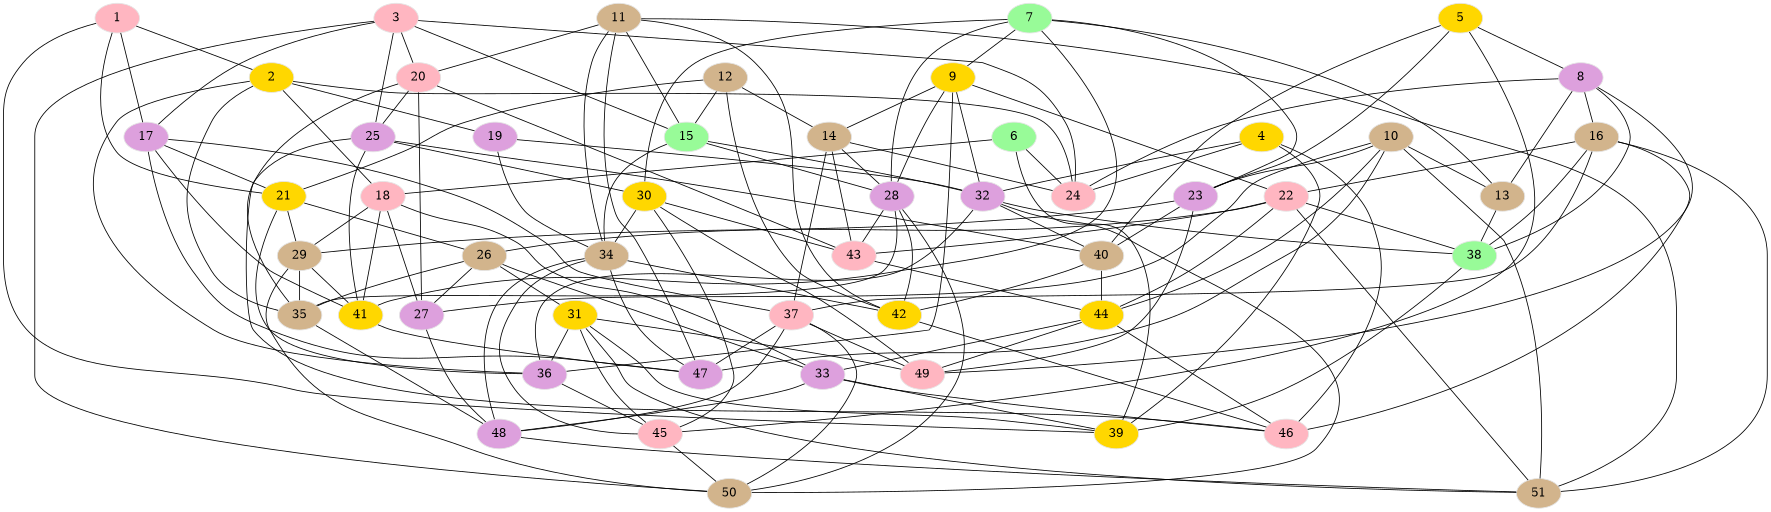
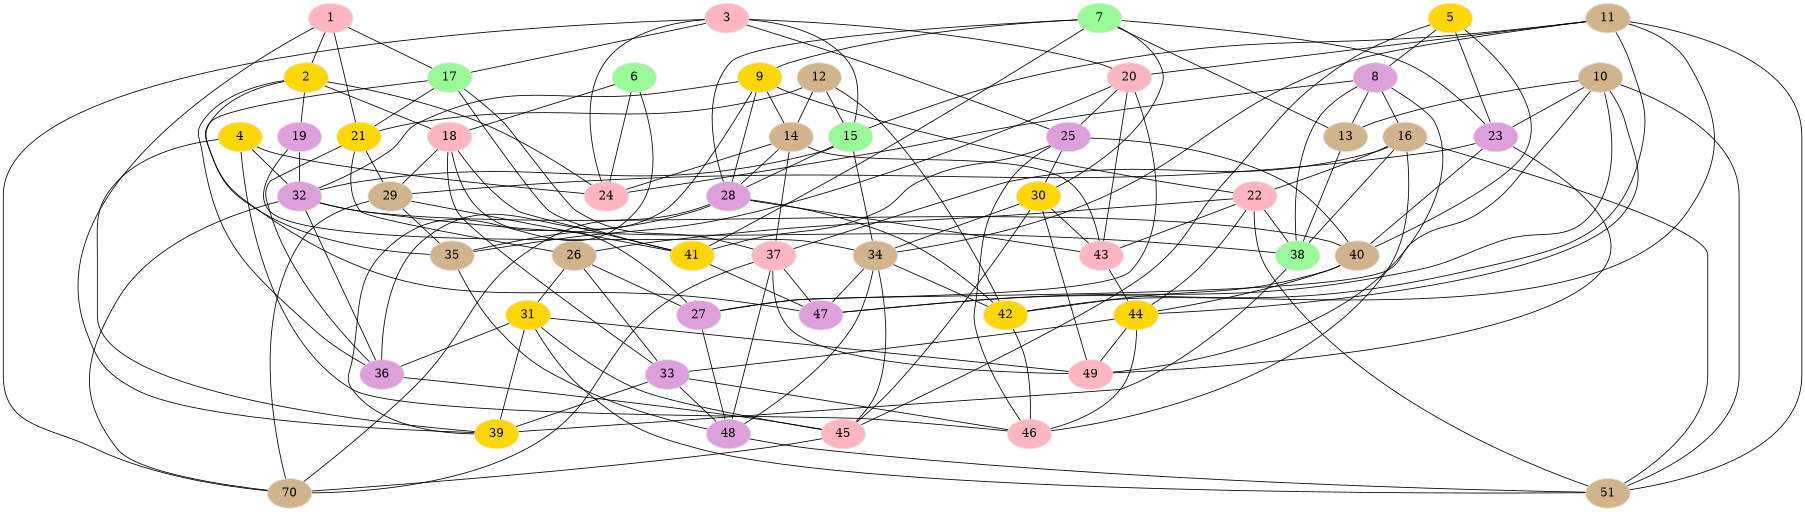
(146, 137) -> (450, 78)
(390, 281) -> none
(729, 493) -> (290, 493)
